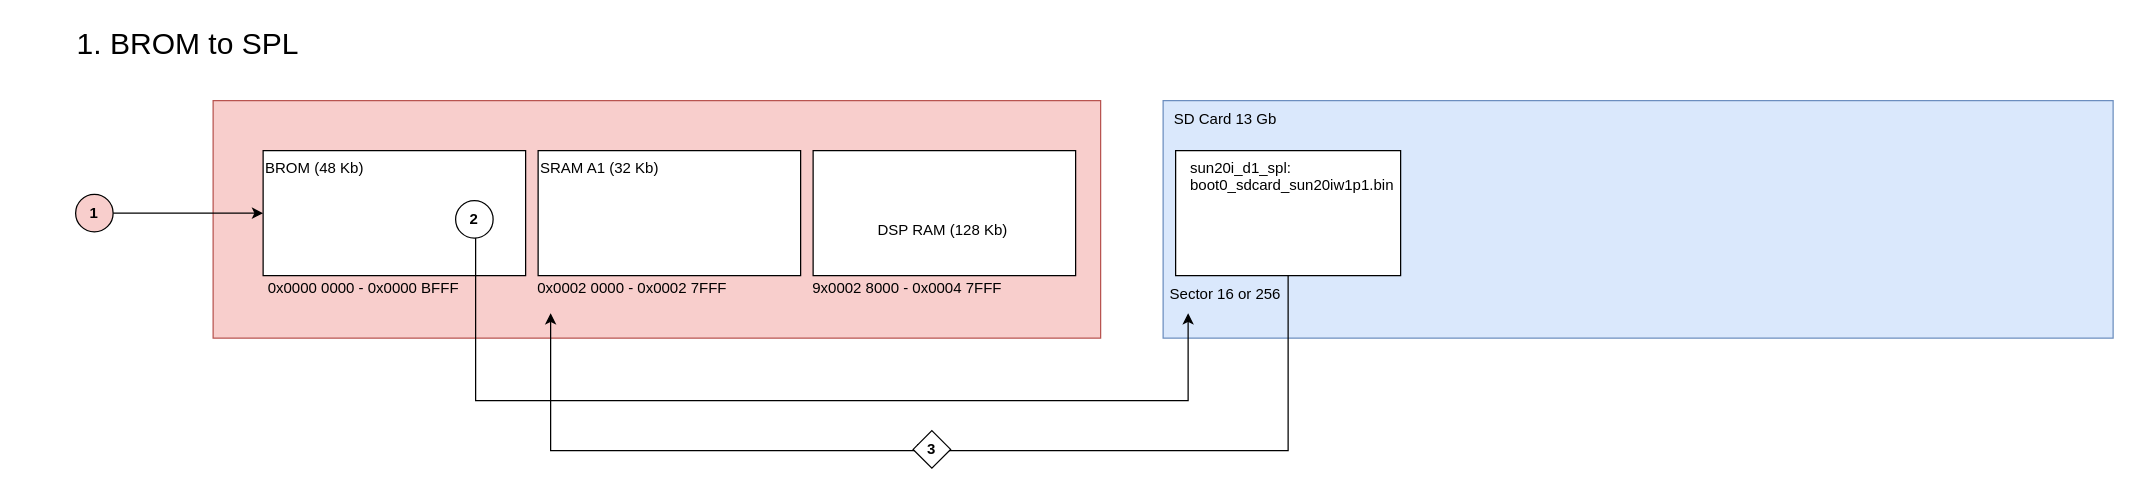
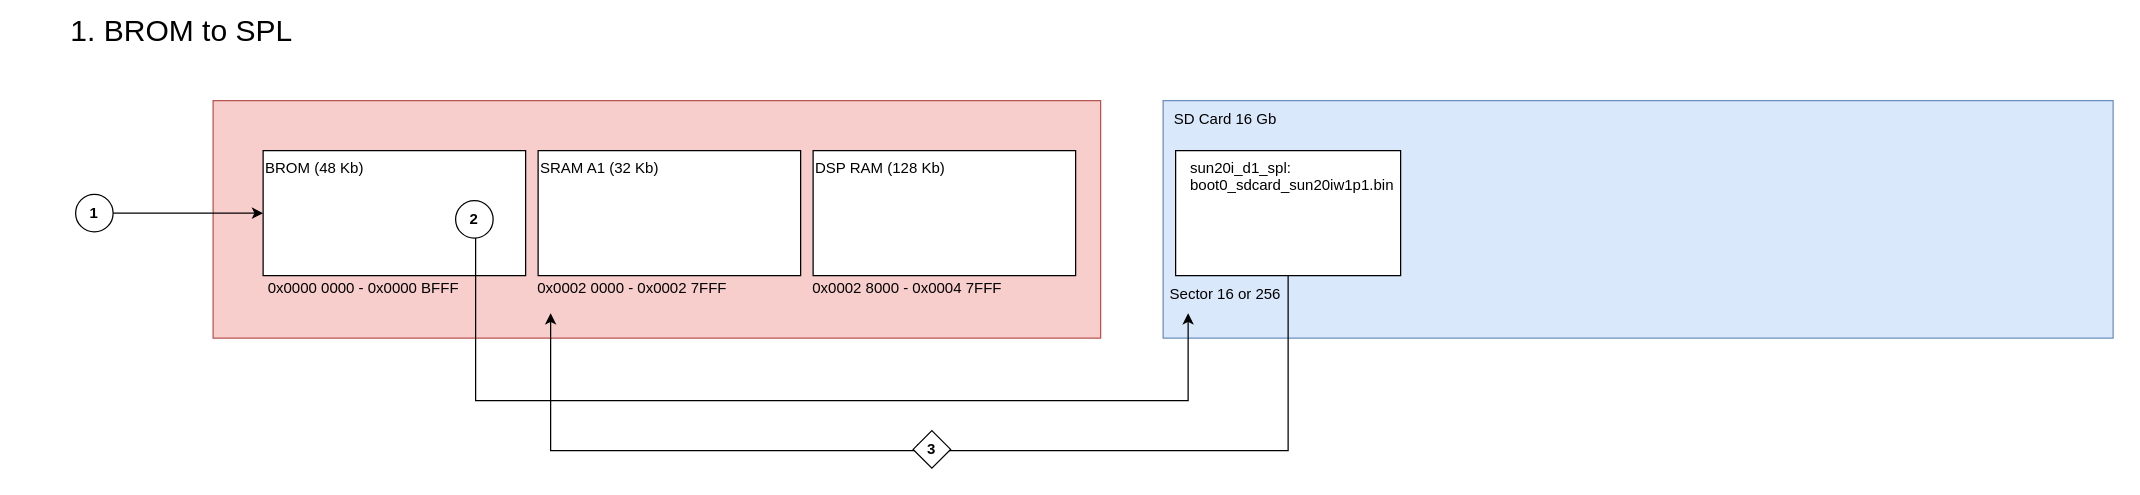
(188, 44) -> (182, 32)
(1226, 119) -> (1226, 119)
(94, 213) -> (94, 213)
(944, 232) -> (882, 169)
(908, 288) -> (908, 288)
